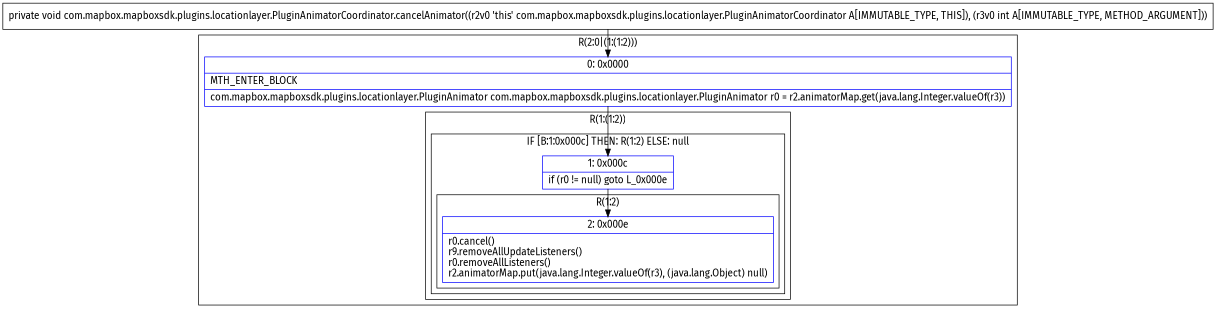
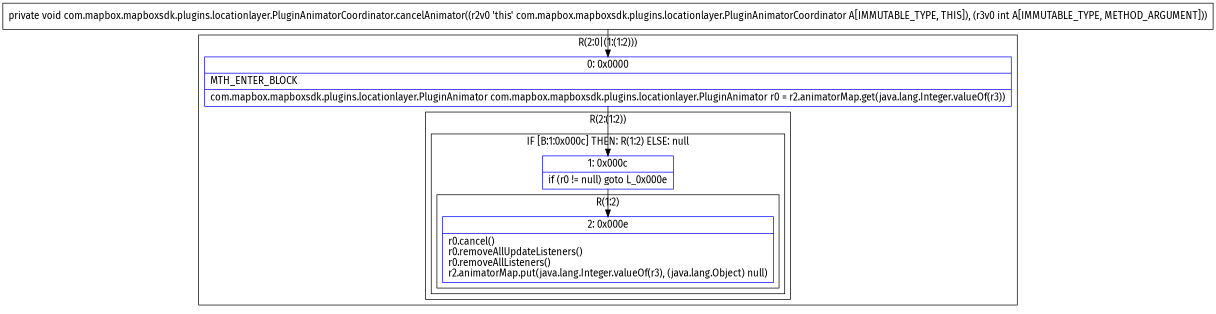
(608, 120) -> (608, 120)
(515, 252) -> (515, 252)
